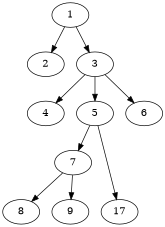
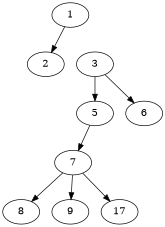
(81, 37) -> none
(46, 113) -> none
(106, 159) -> (94, 185)
